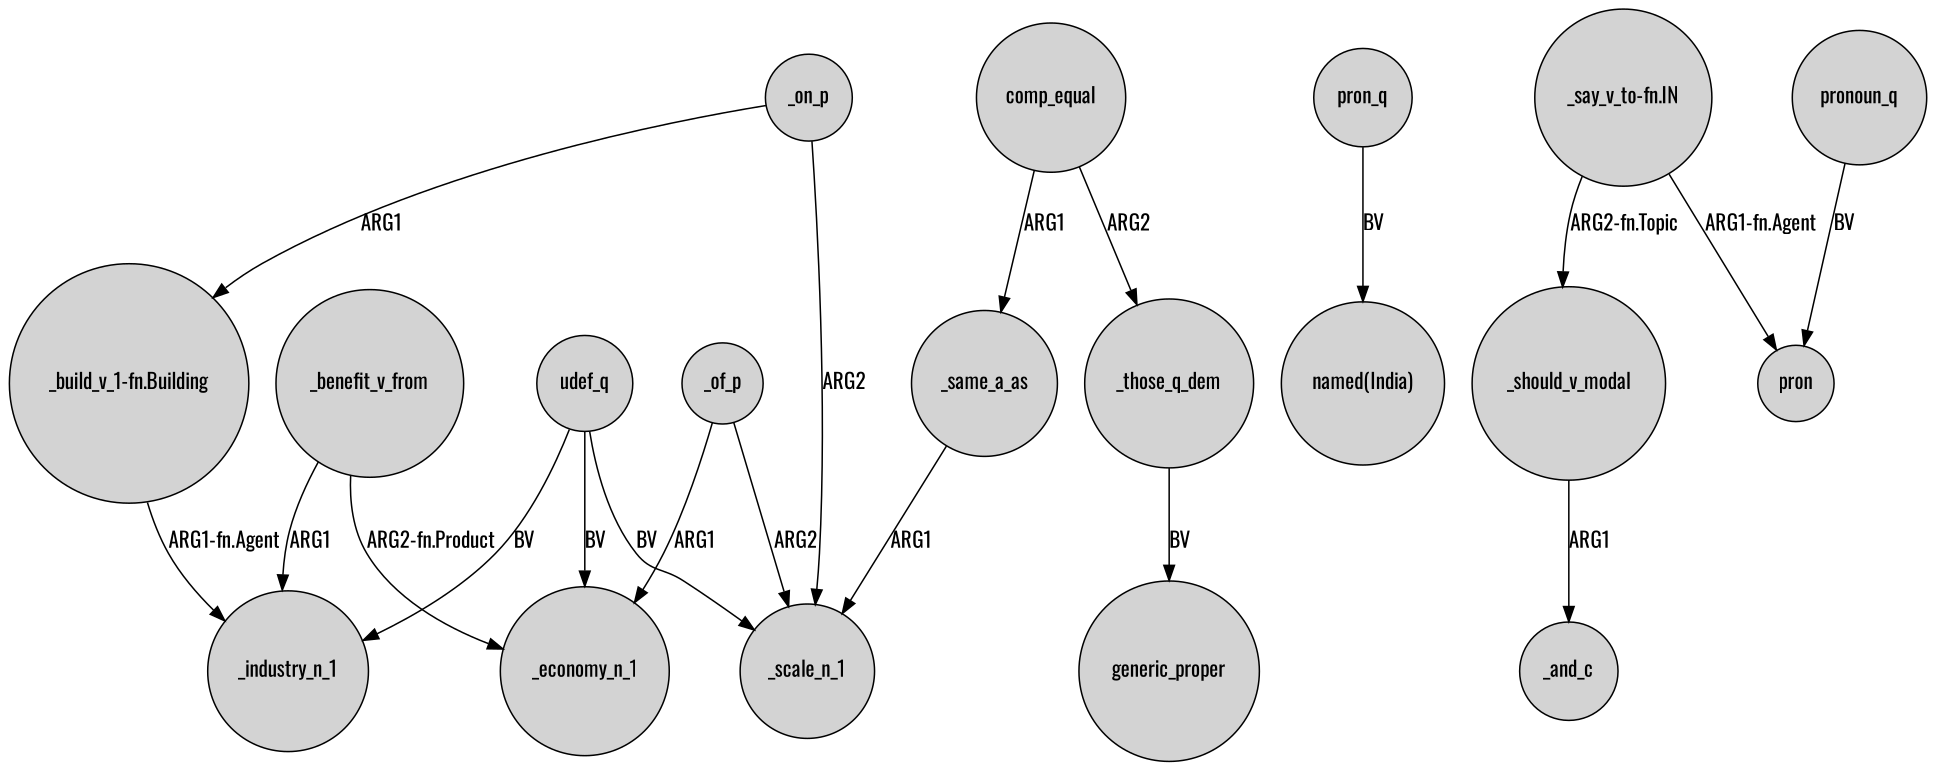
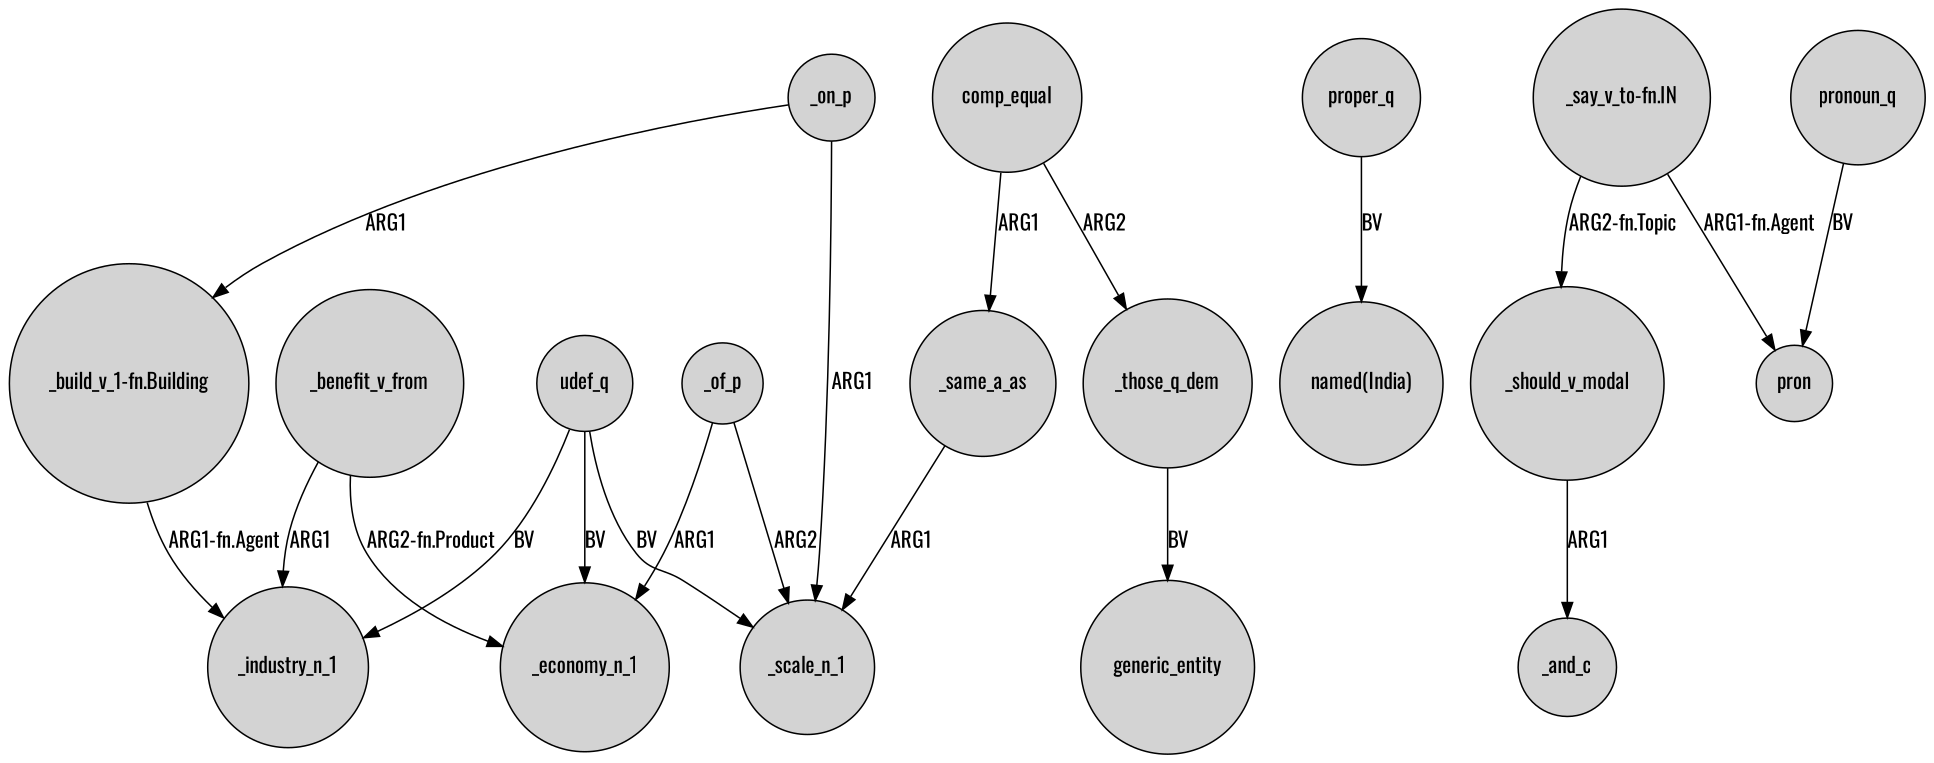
(1363, 98) -> (1361, 98)
(844, 383) -> (853, 383)
(1169, 671) -> (1168, 667)
